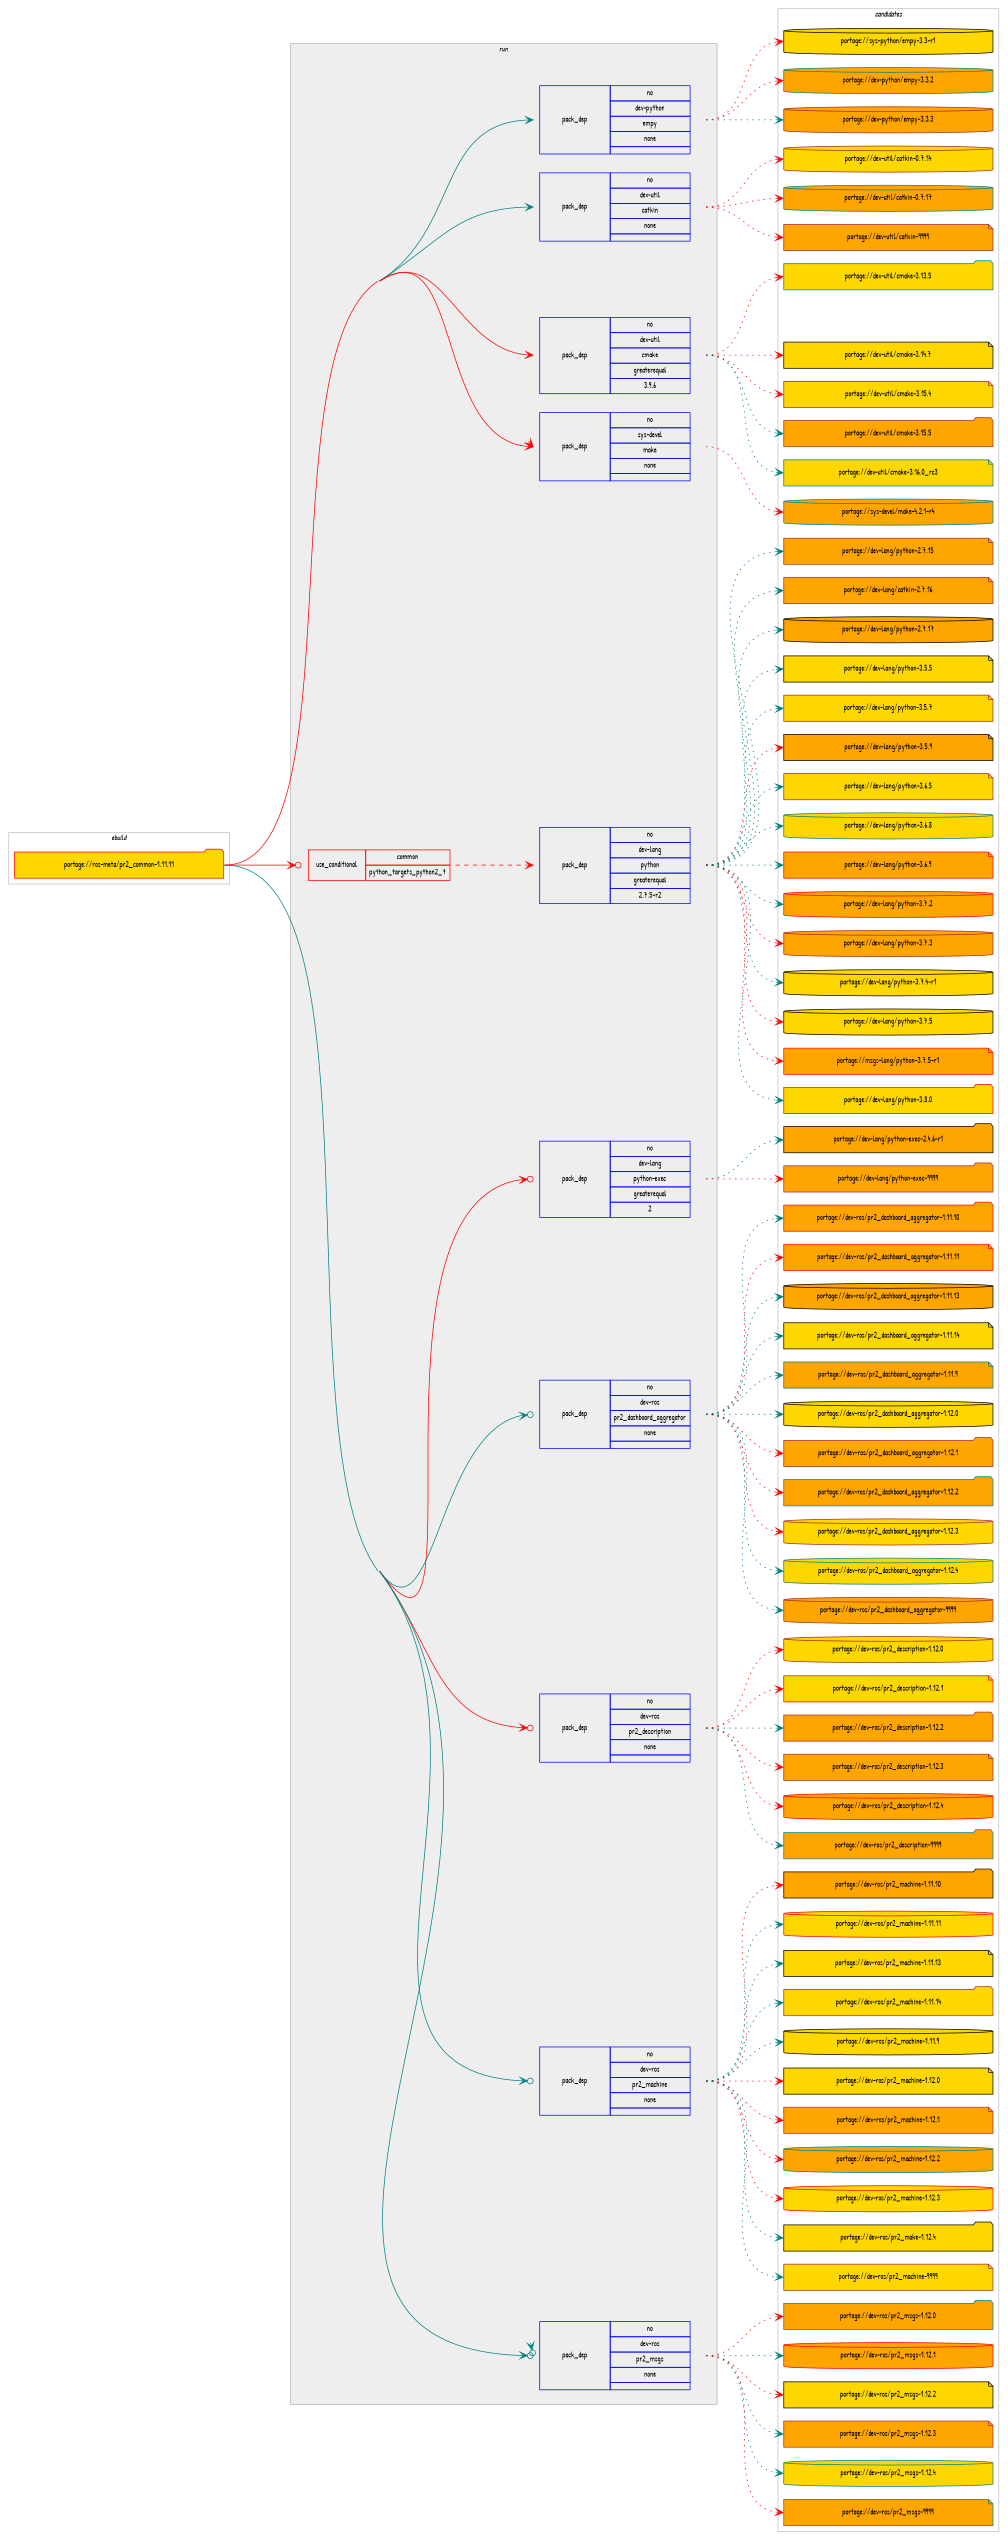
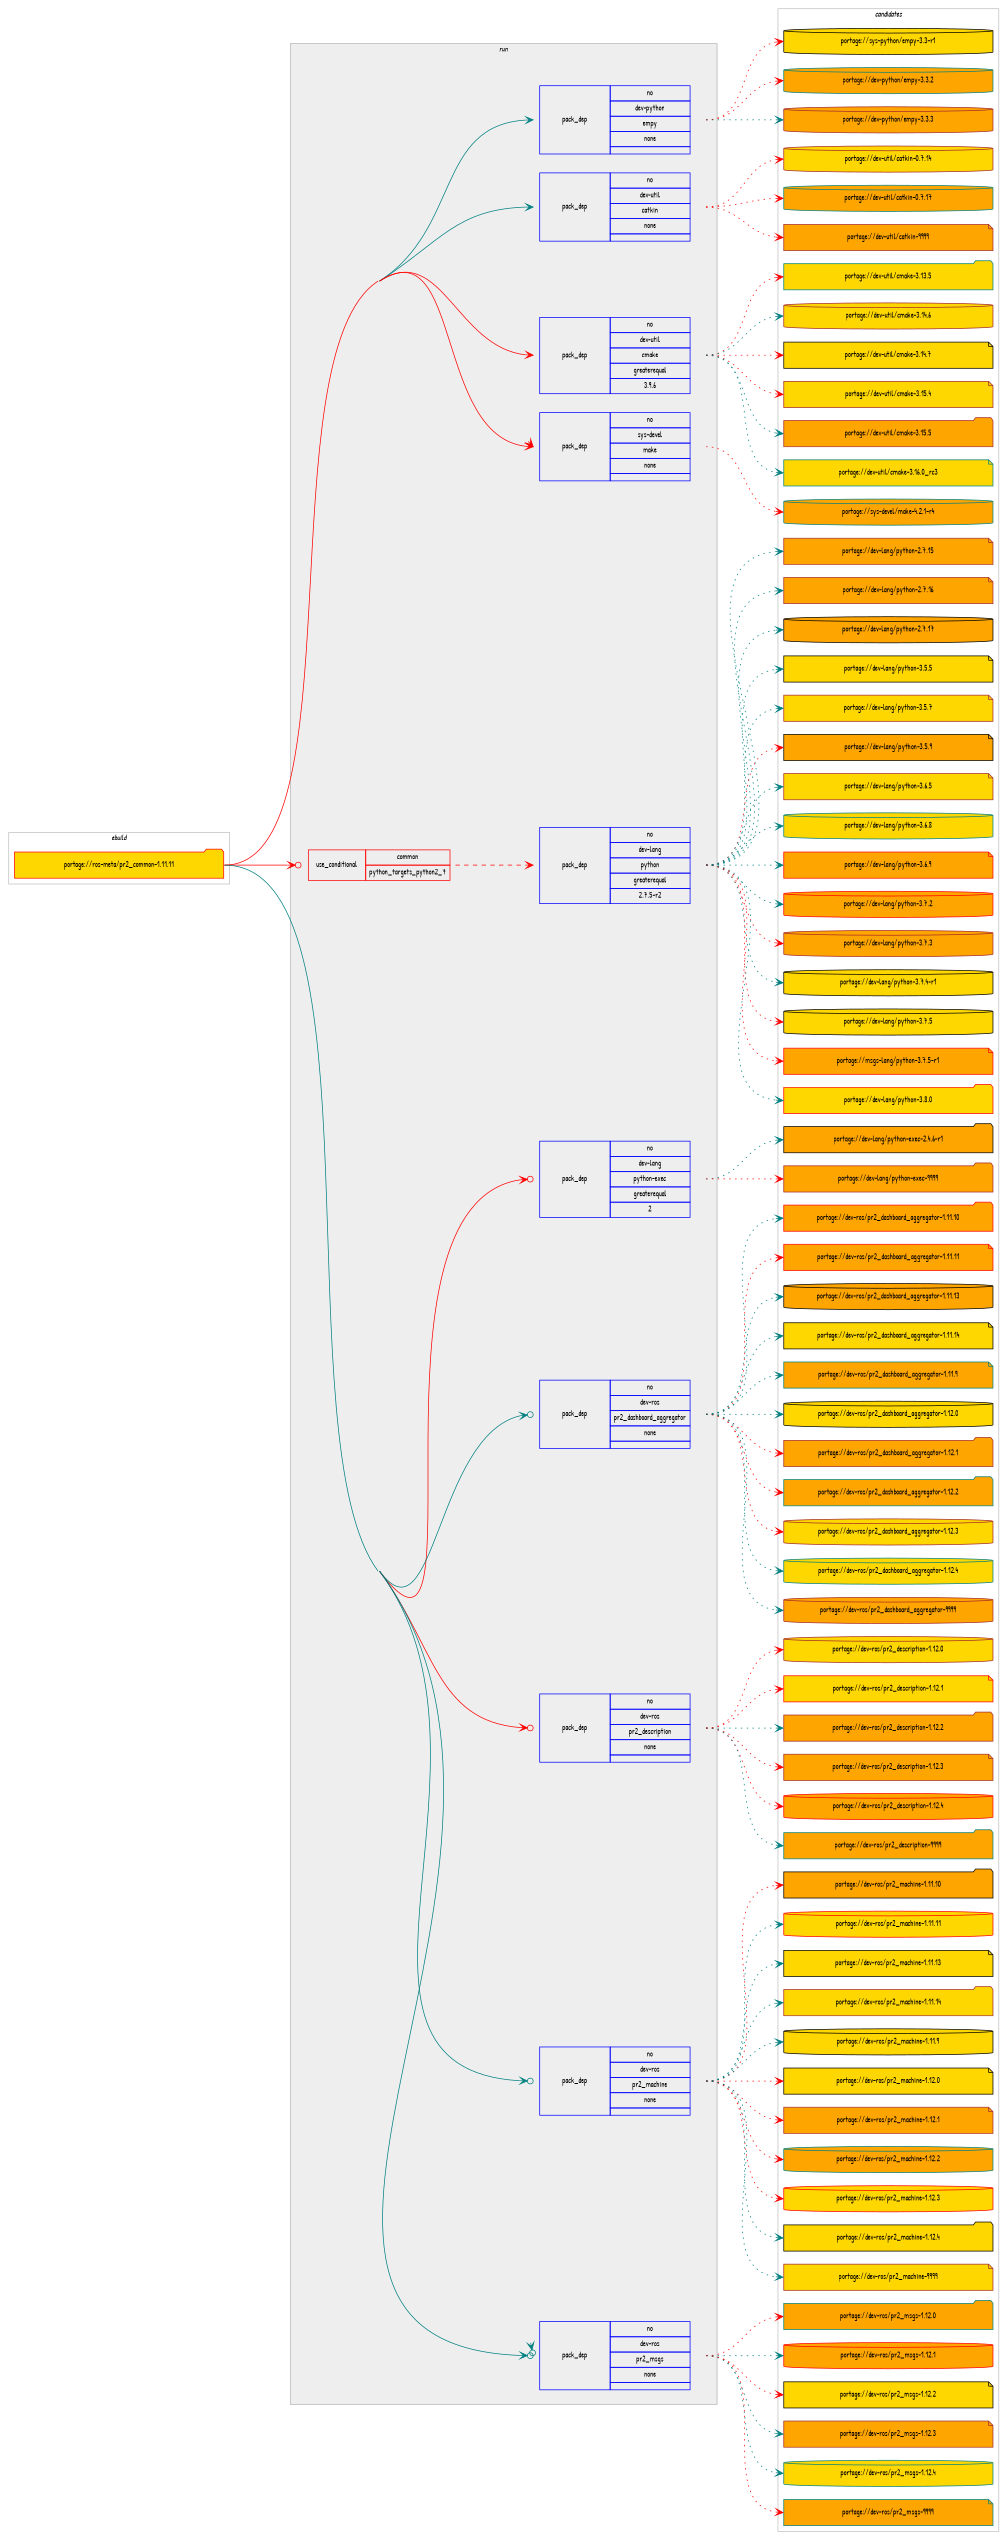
none -> (888, 316)
(888, 591) -> (888, 591)
(888, 2238) -> (888, 2238)
